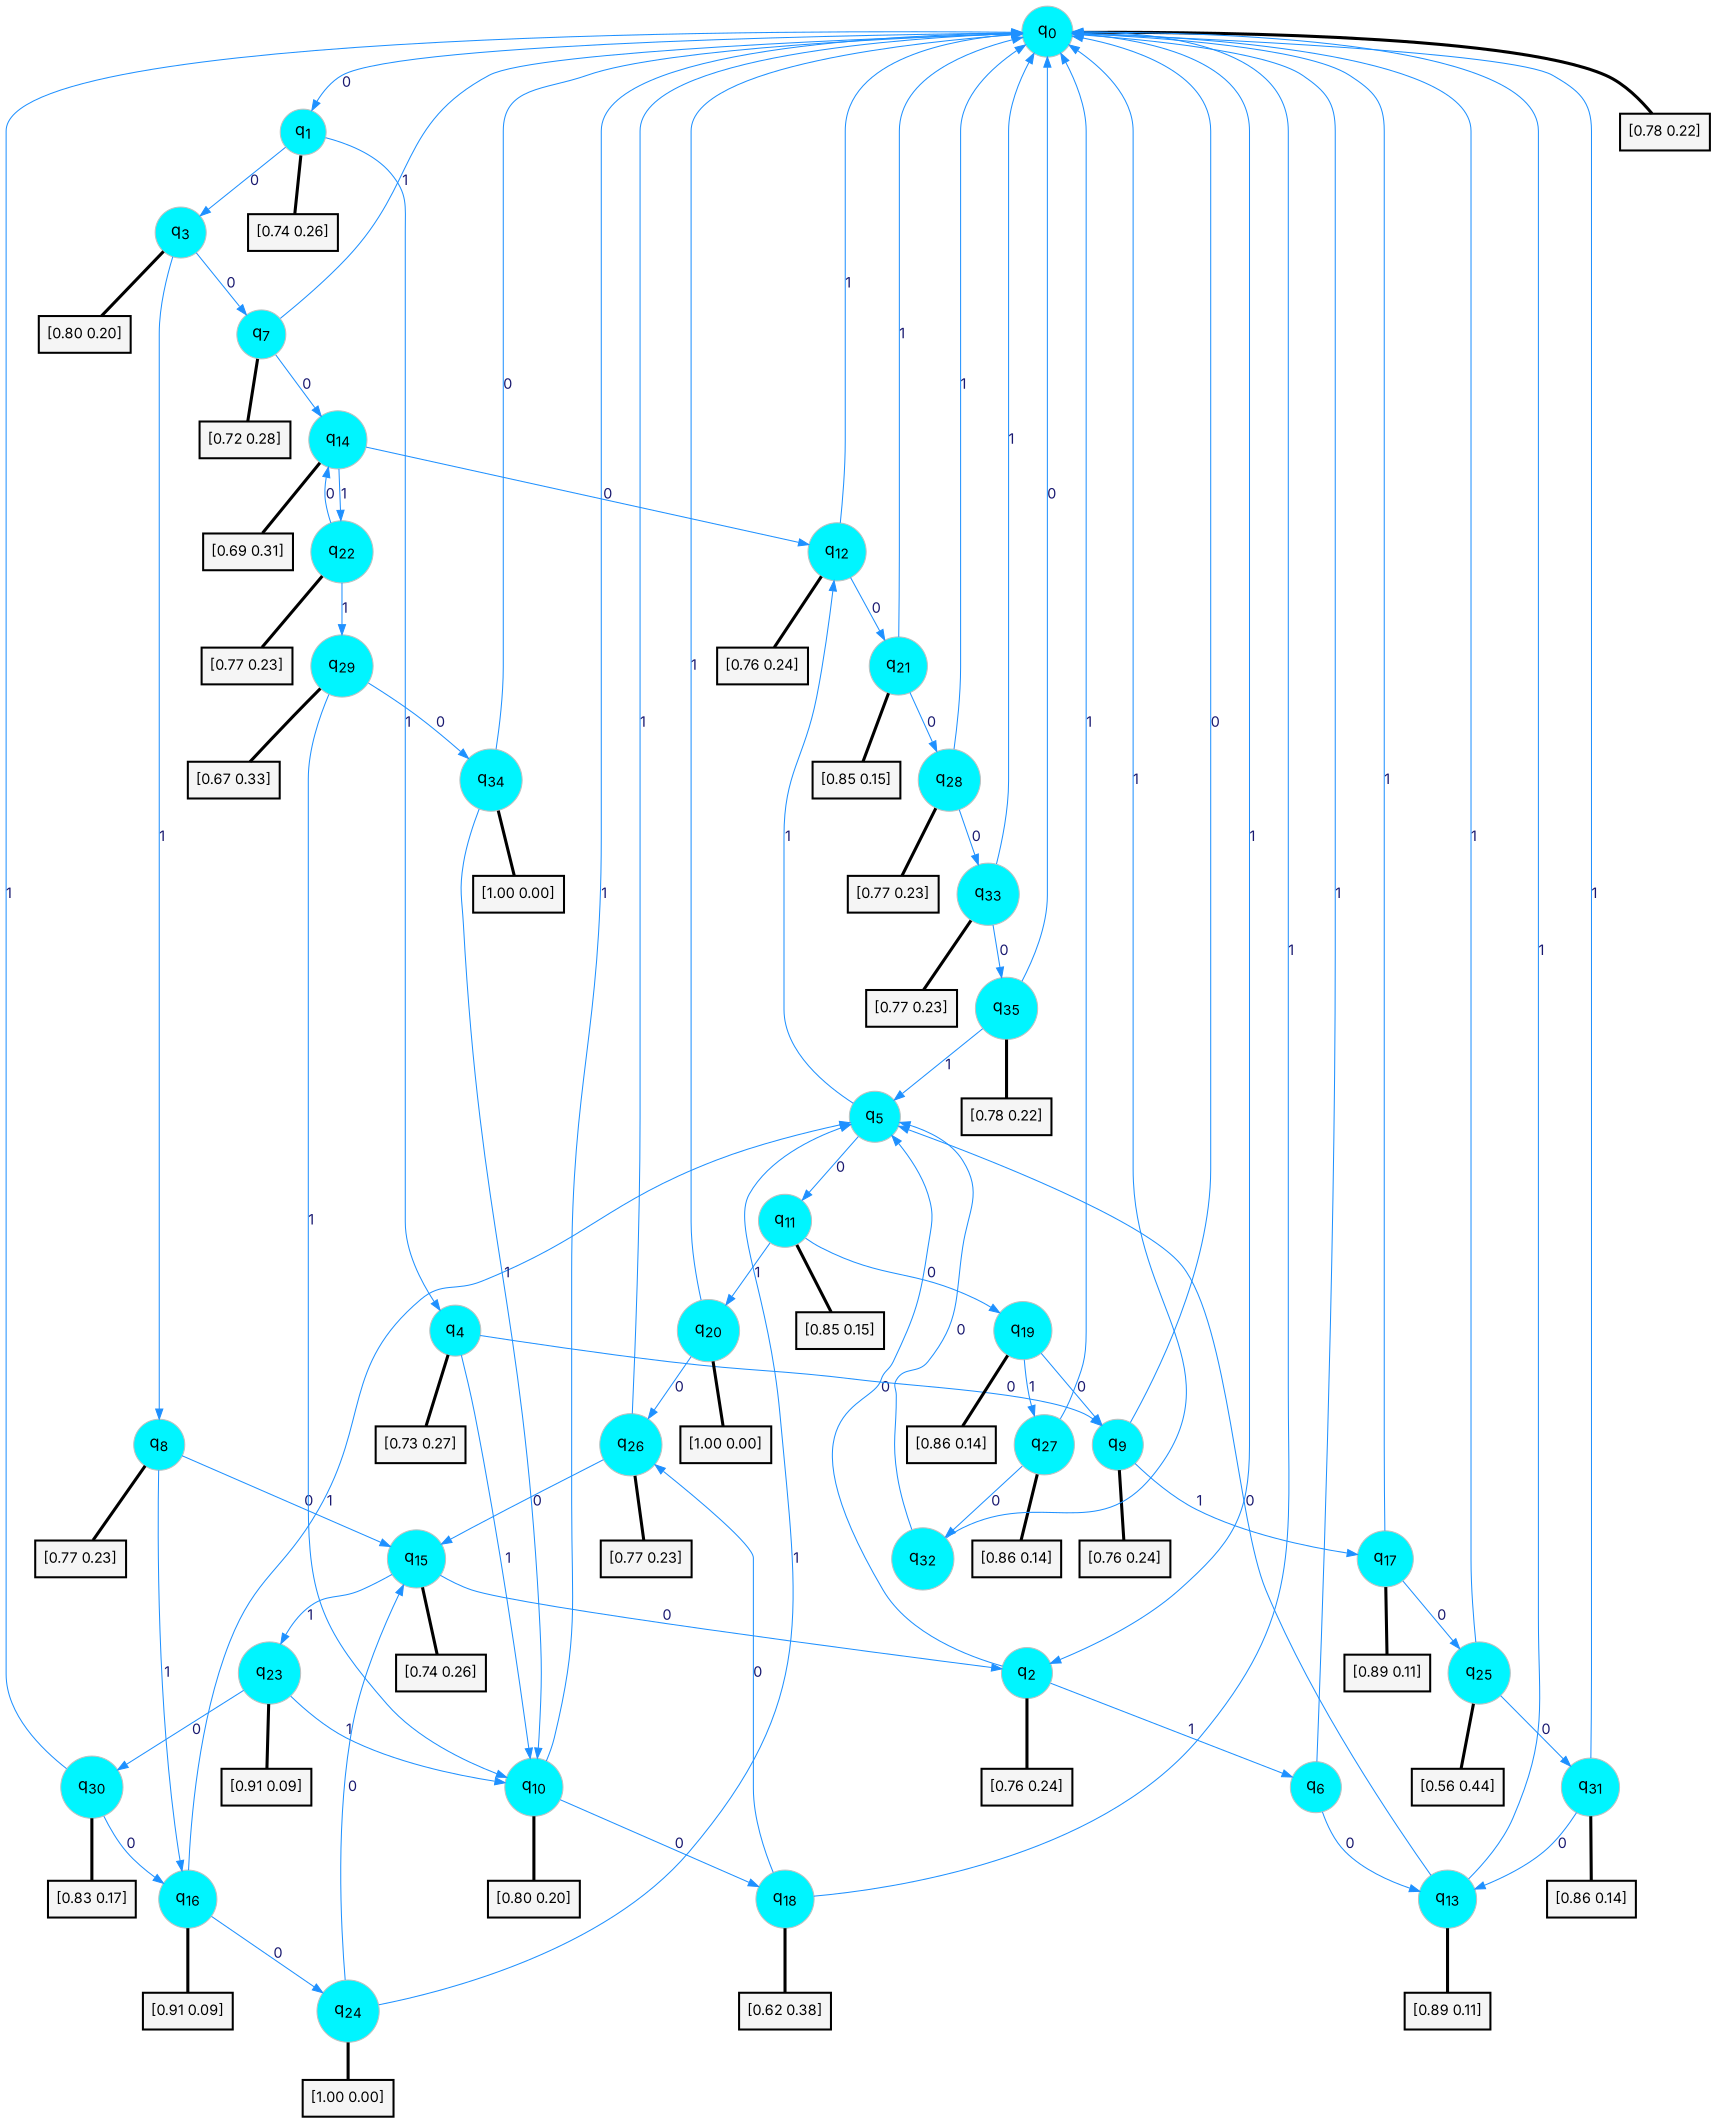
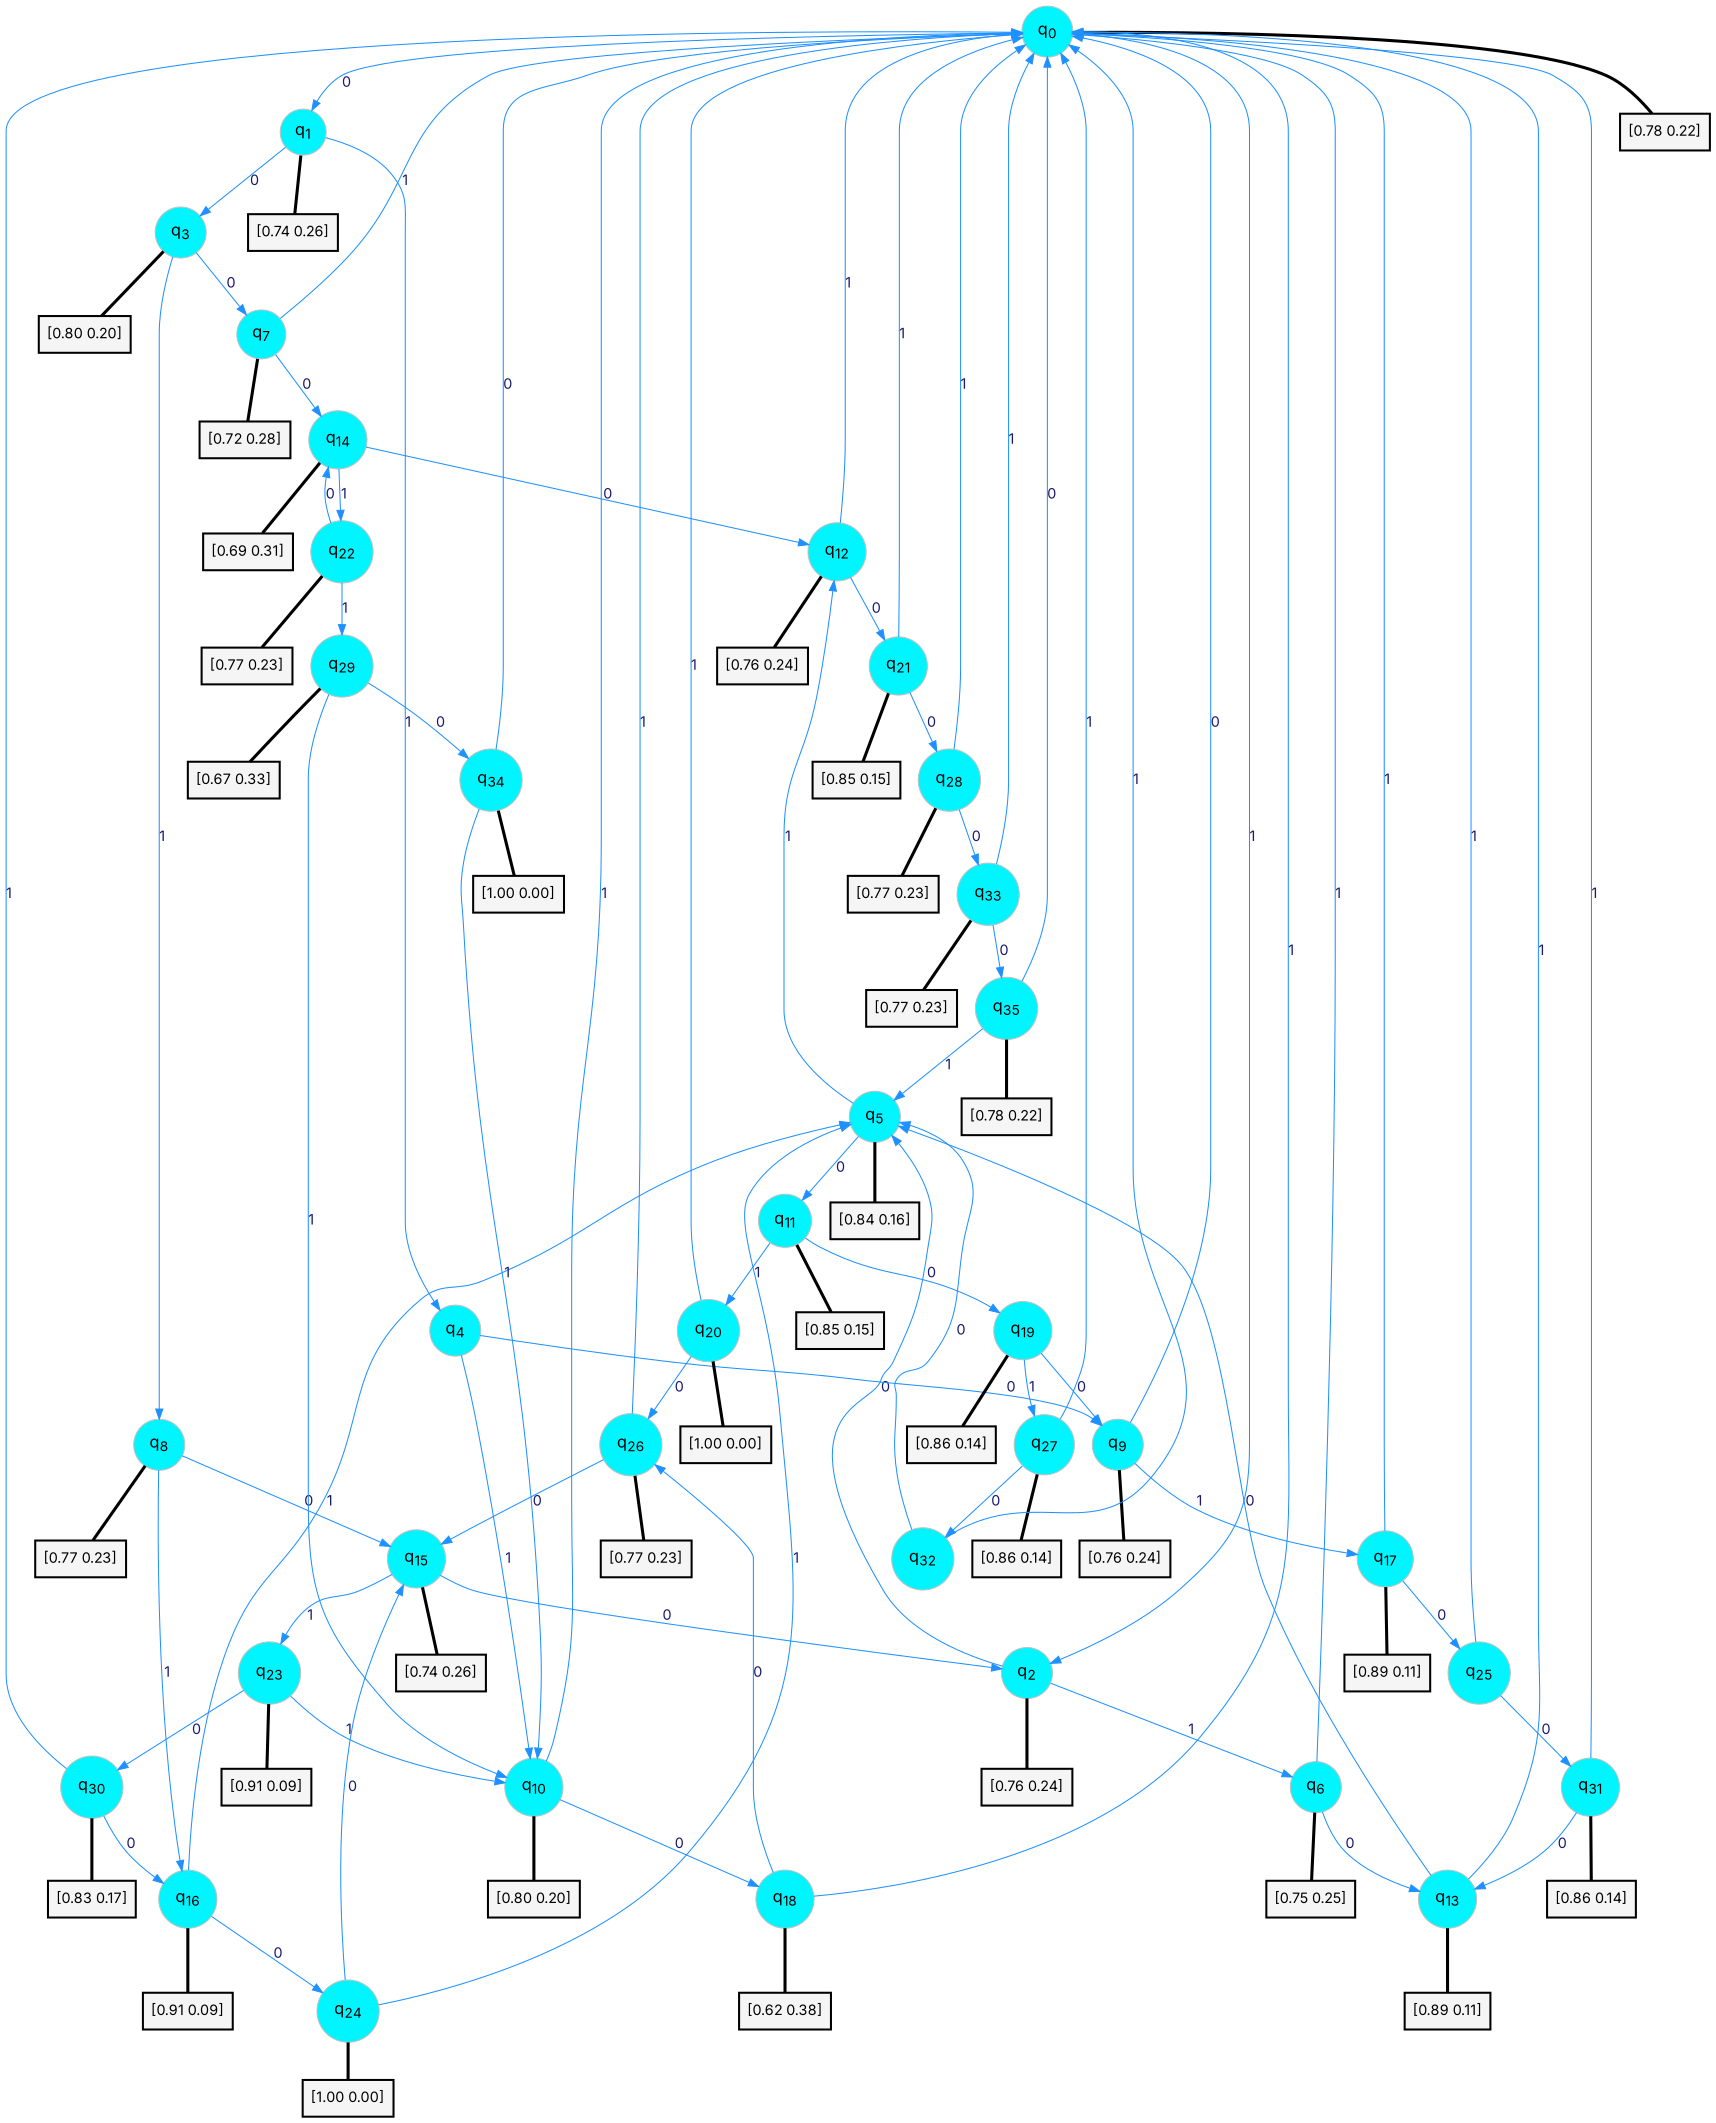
none -> (875, 1221)
(421, 1445) -> none
(1458, 1787) -> none
none -> (1311, 1899)
